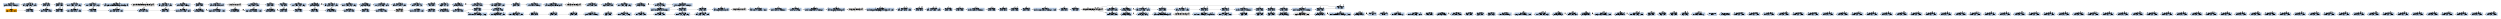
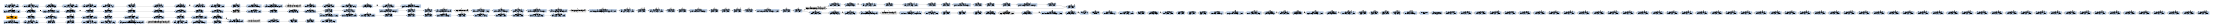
(315, 5) -> none
(206, 10) -> (225, 19)
(1102, 12) -> (806, 12)
